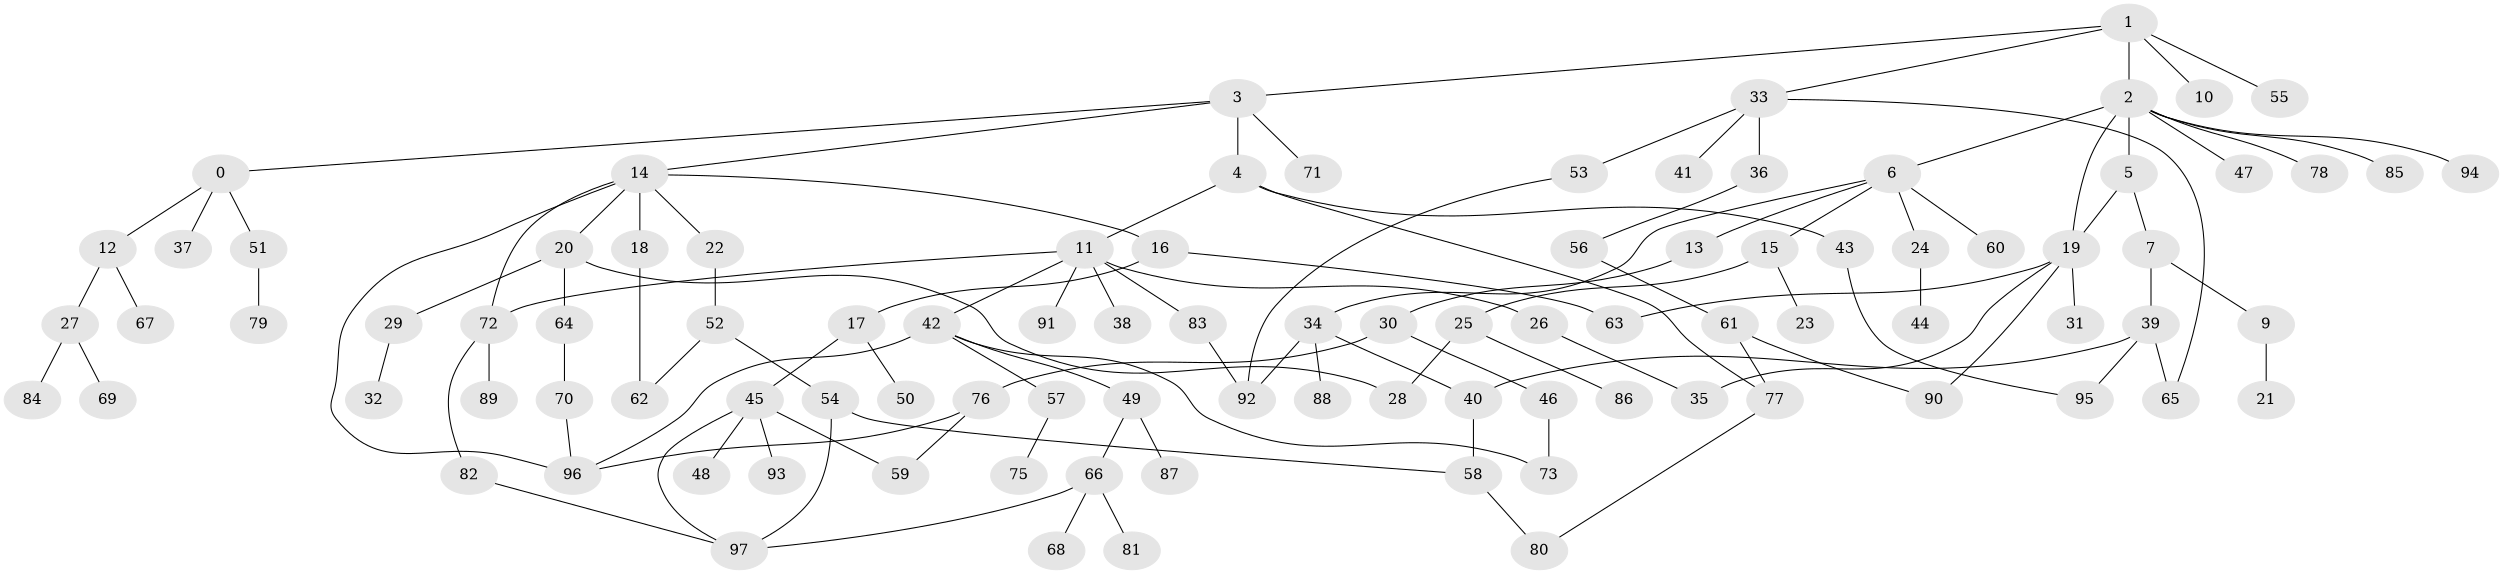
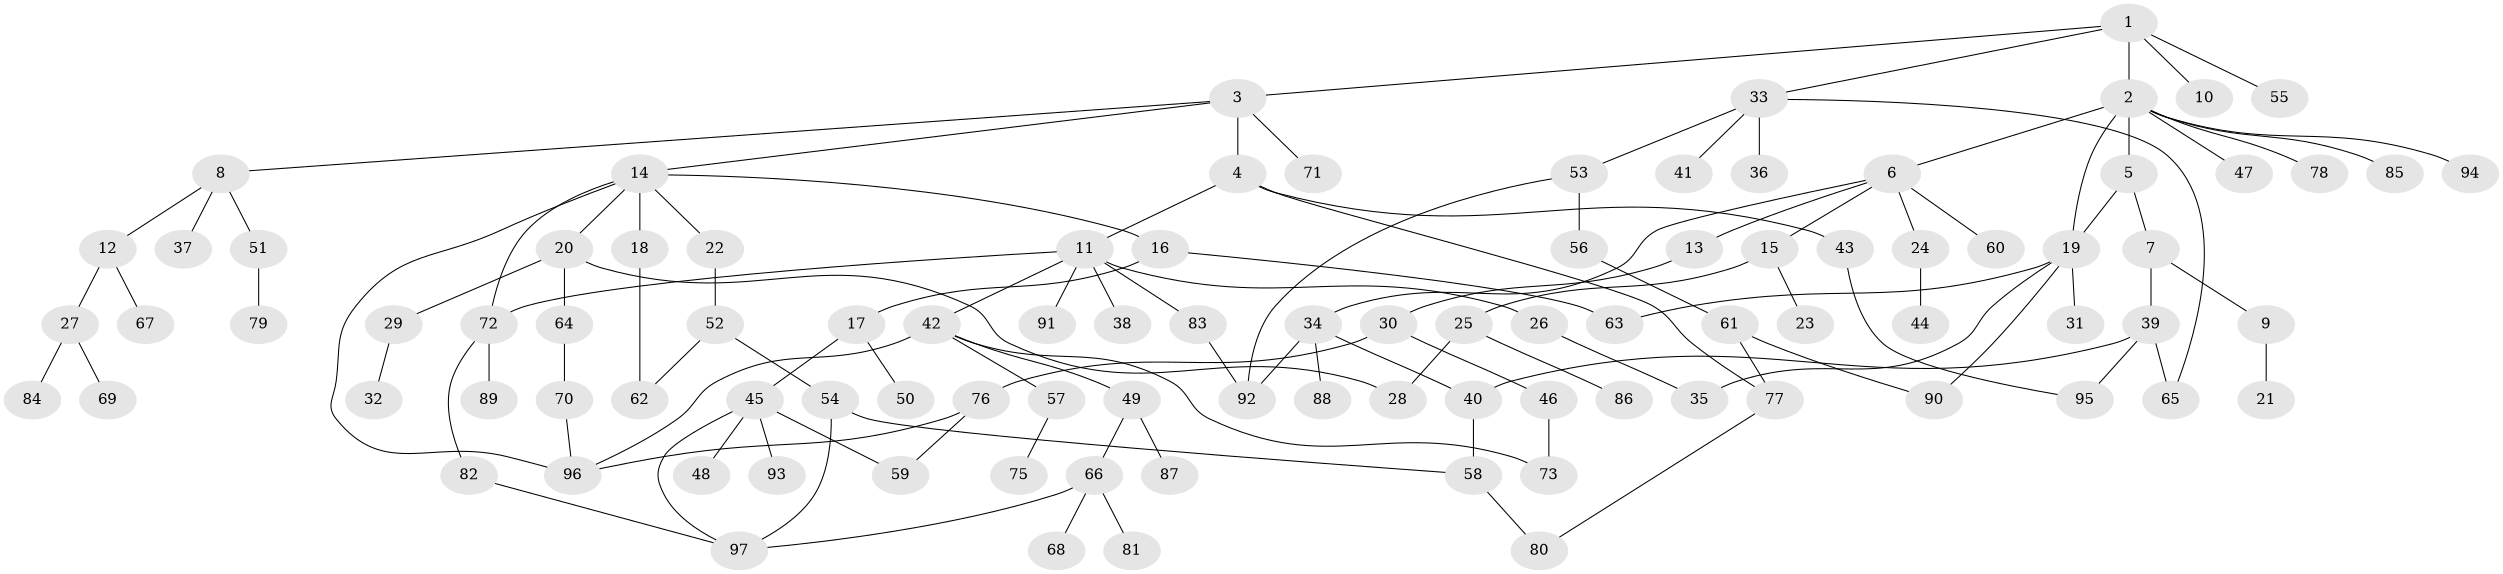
(221, 174) -> (221, 174)
(1663, 215) -> (1579, 216)
